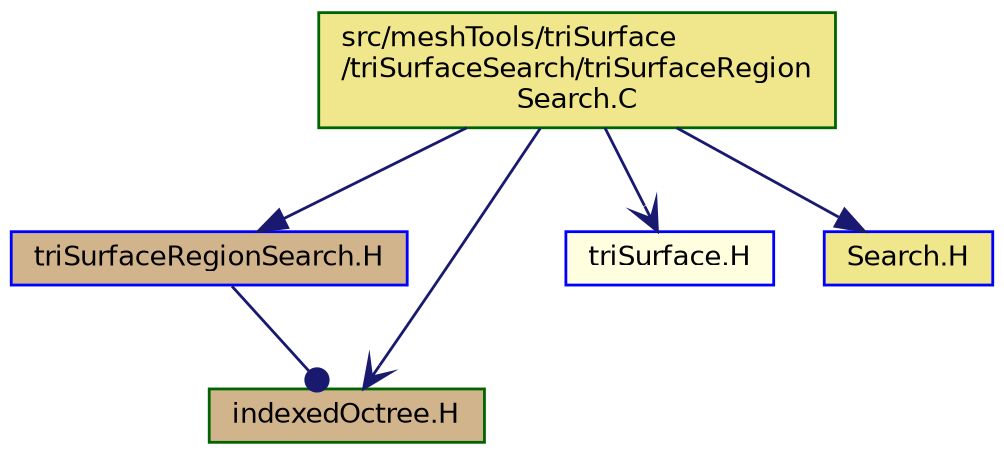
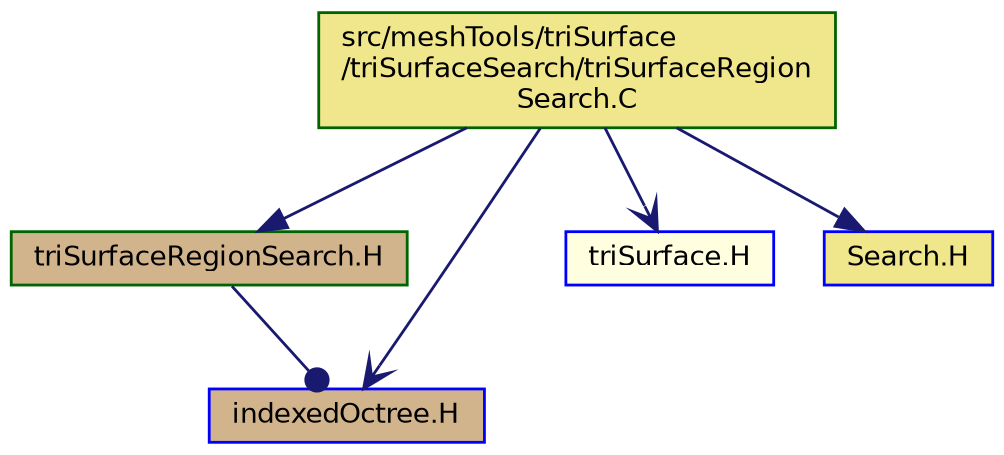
(209, 258) -> (209, 258)
(347, 416) -> (347, 416)
